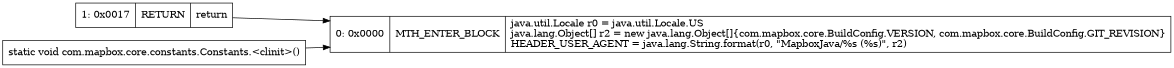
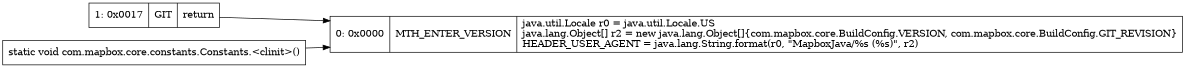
(163, 15) -> (163, 15)
(448, 34) -> (453, 34)
